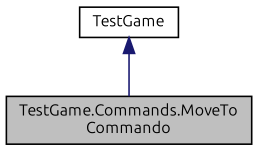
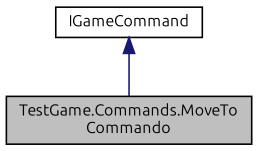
(129, 22) -> (129, 22)
